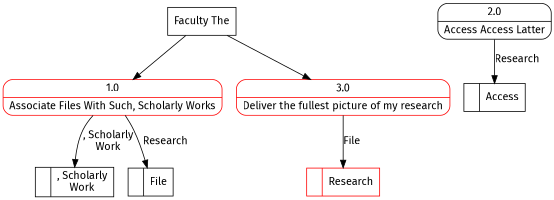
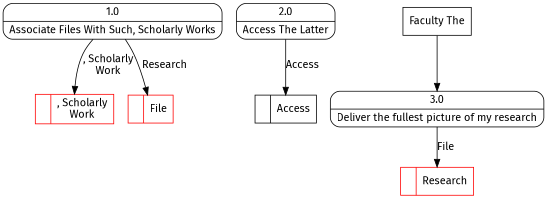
(495, 30) -> (286, 30)
(163, 55) -> none
(517, 59) -> (302, 65)
(113, 97) -> (113, 21)
(343, 97) -> (437, 109)
(75, 182) -> (75, 109)
(151, 182) -> (151, 109)
